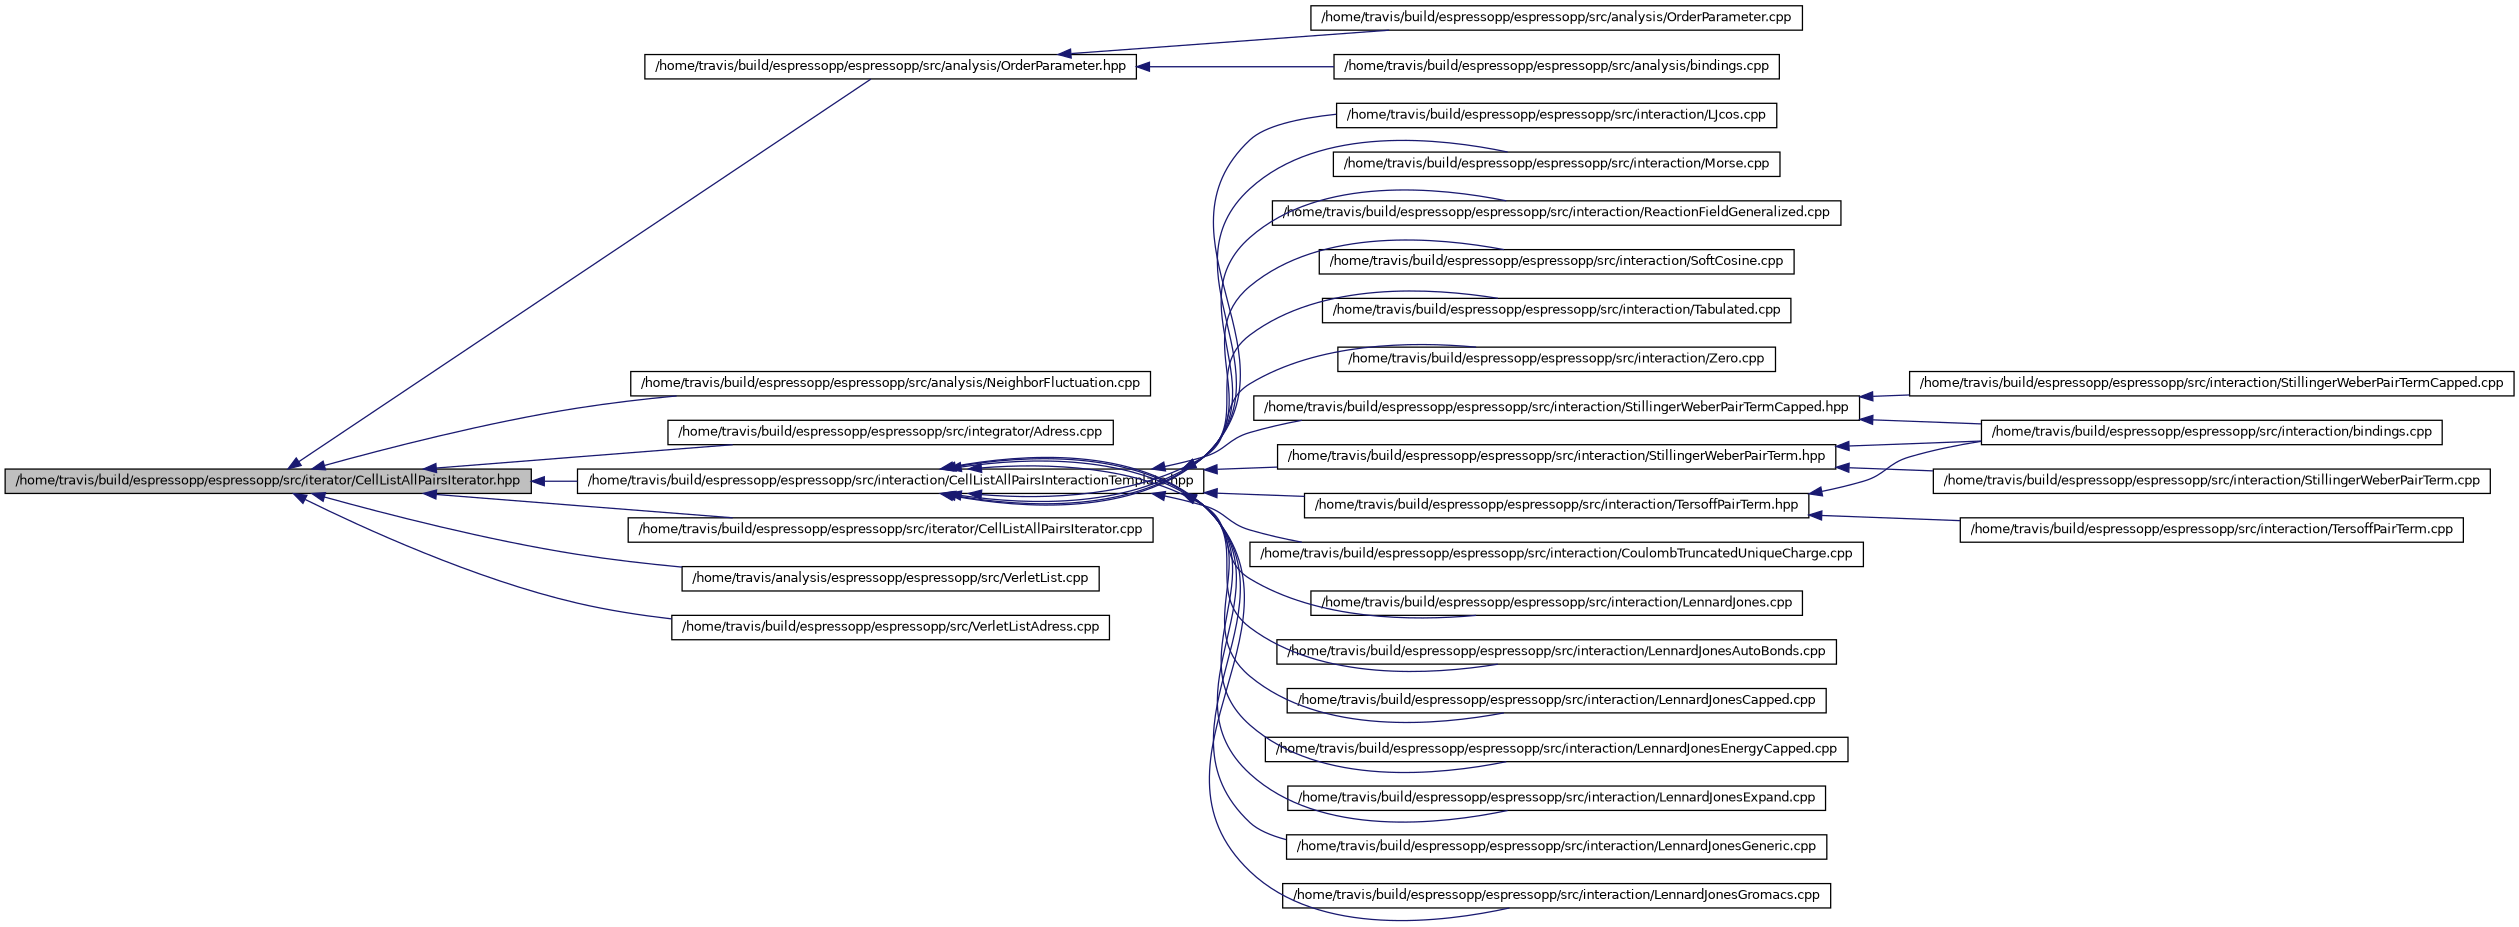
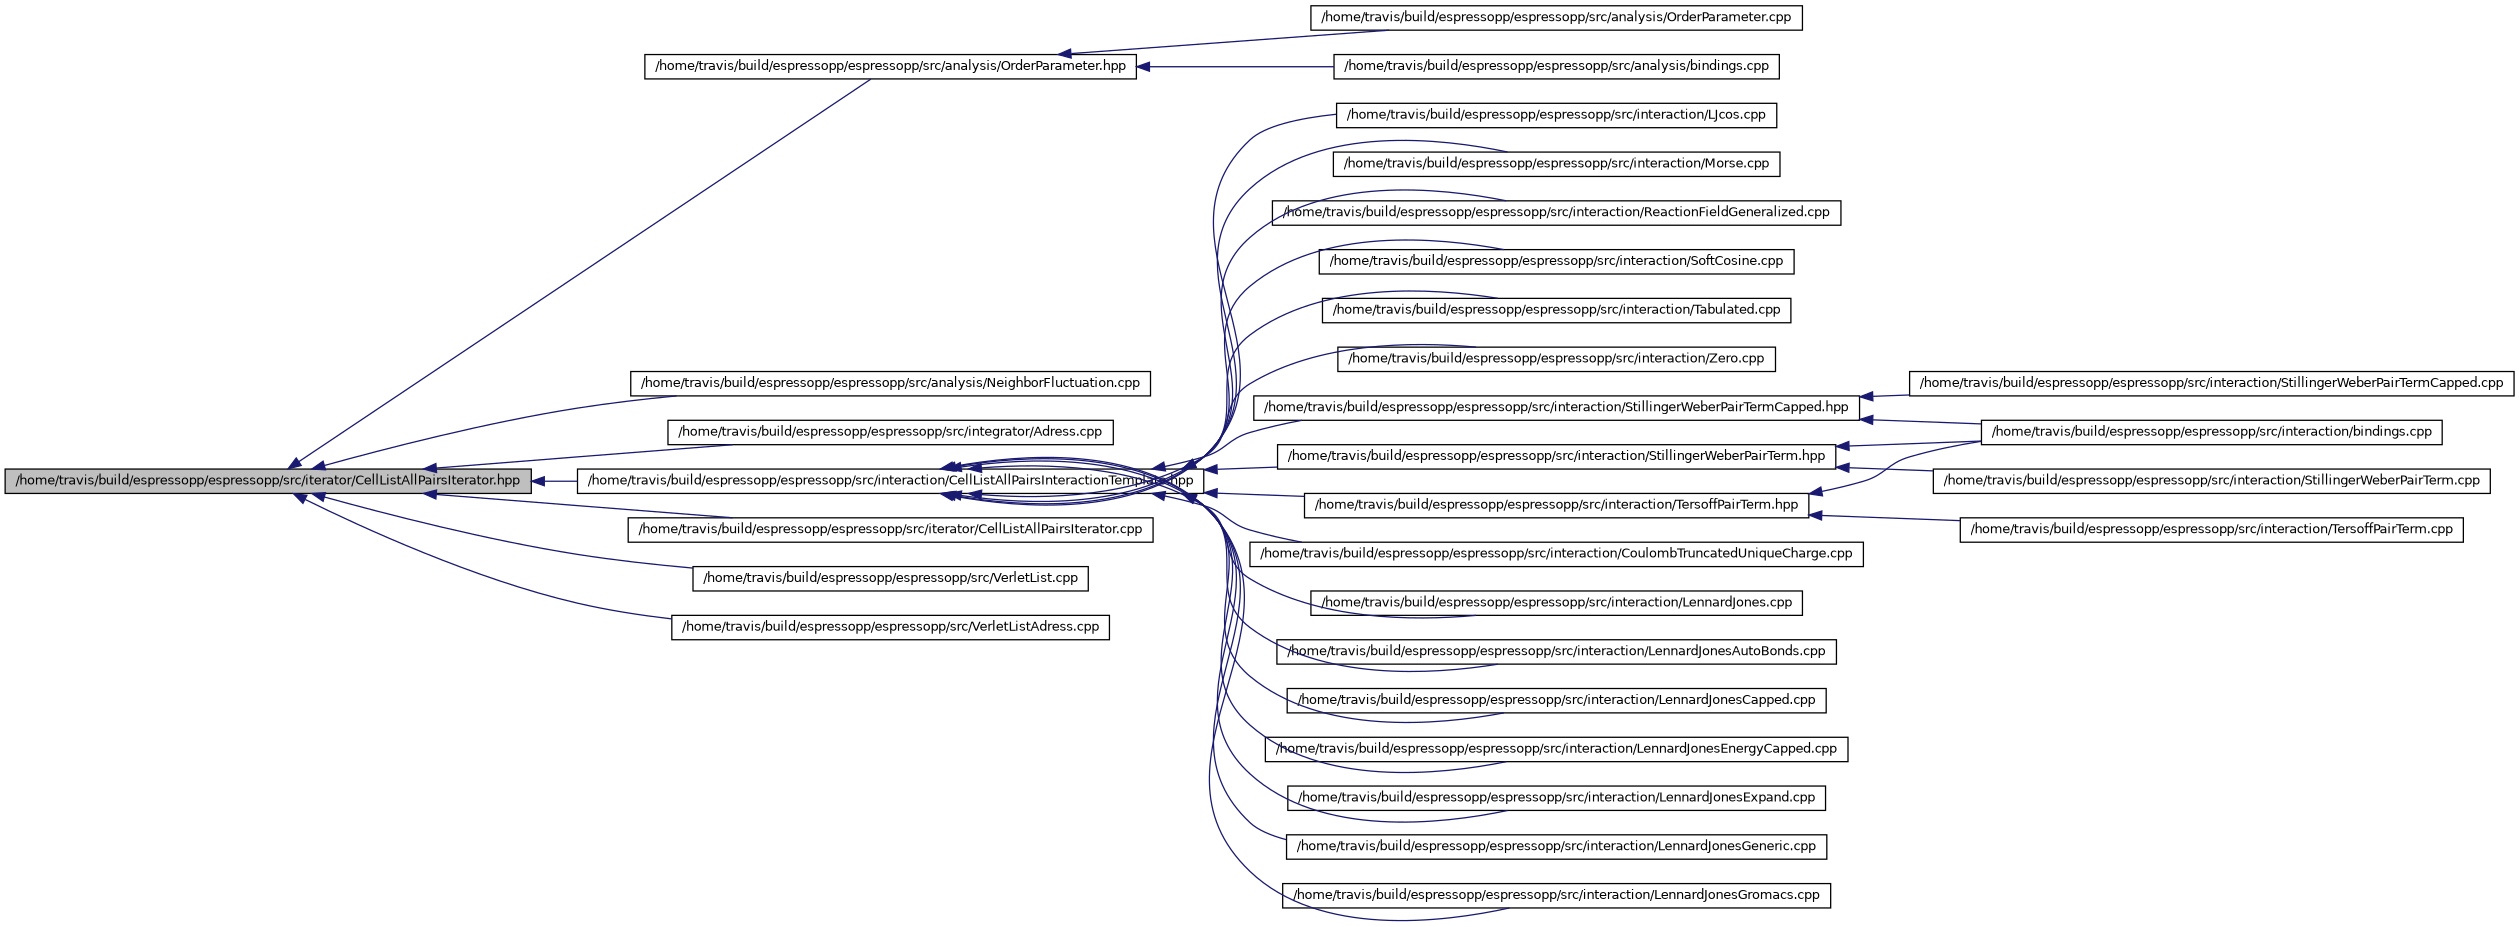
(891, 579) -> (891, 579)
